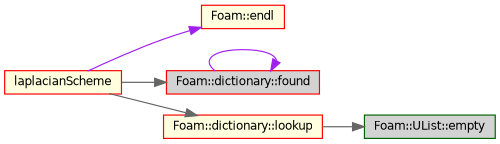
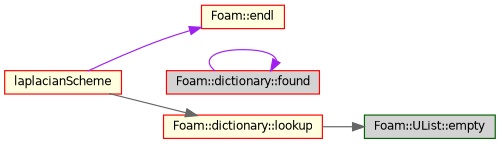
(138, 82) -> none
